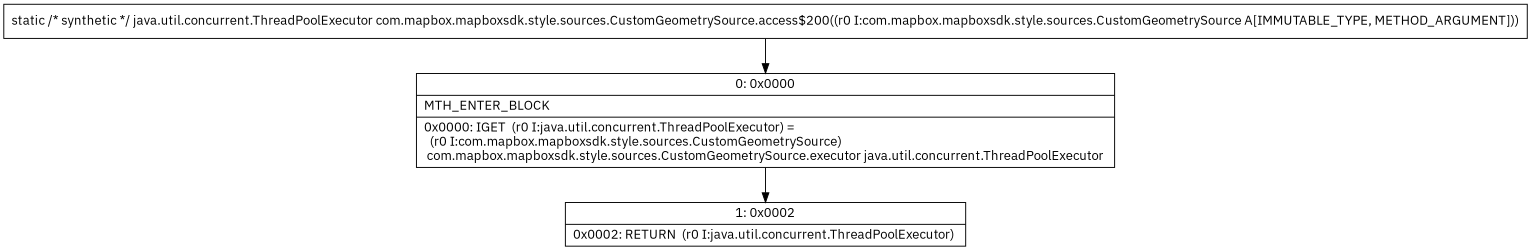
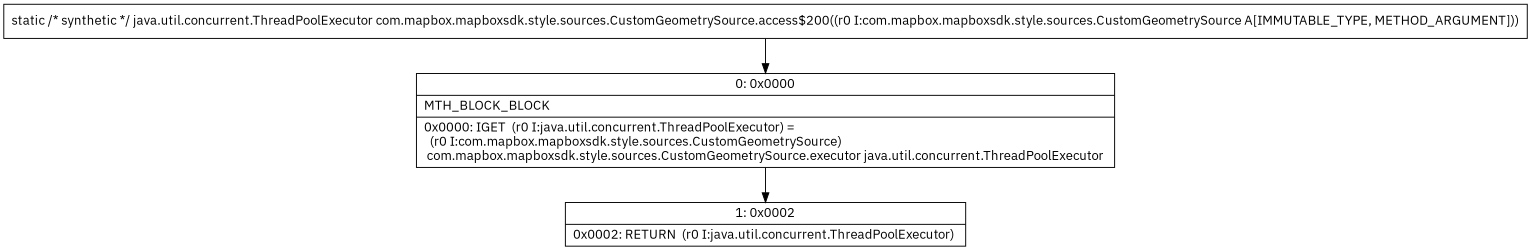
(487, 106) -> (487, 106)
